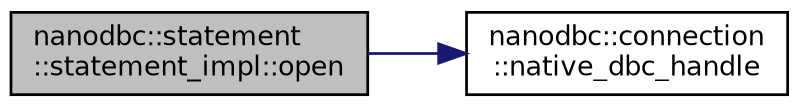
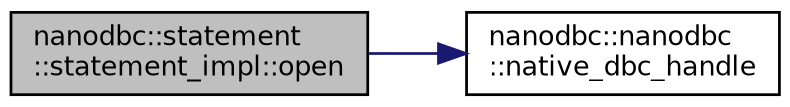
(627, 54) -> (623, 54)
